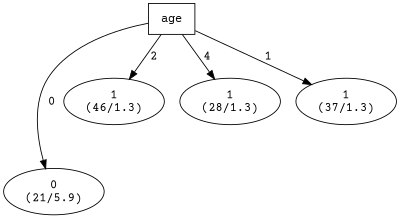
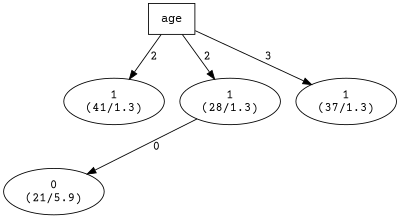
(207, 56) -> (207, 56)
(268, 56) -> (268, 56)
(58, 65) -> (146, 144)
(114, 101) -> (114, 101)
